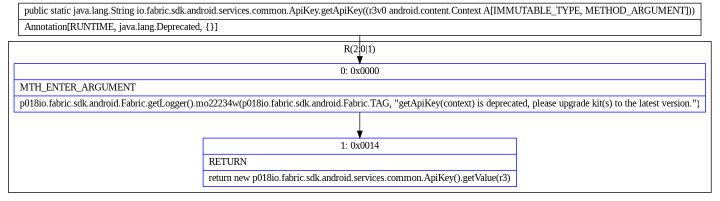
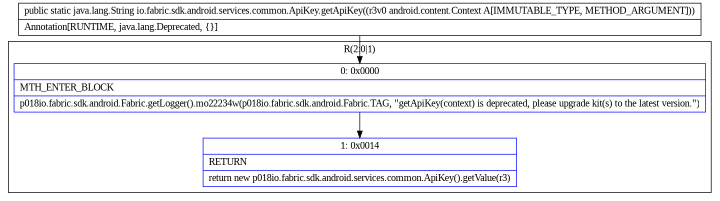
(78, 87) -> (67, 87)
